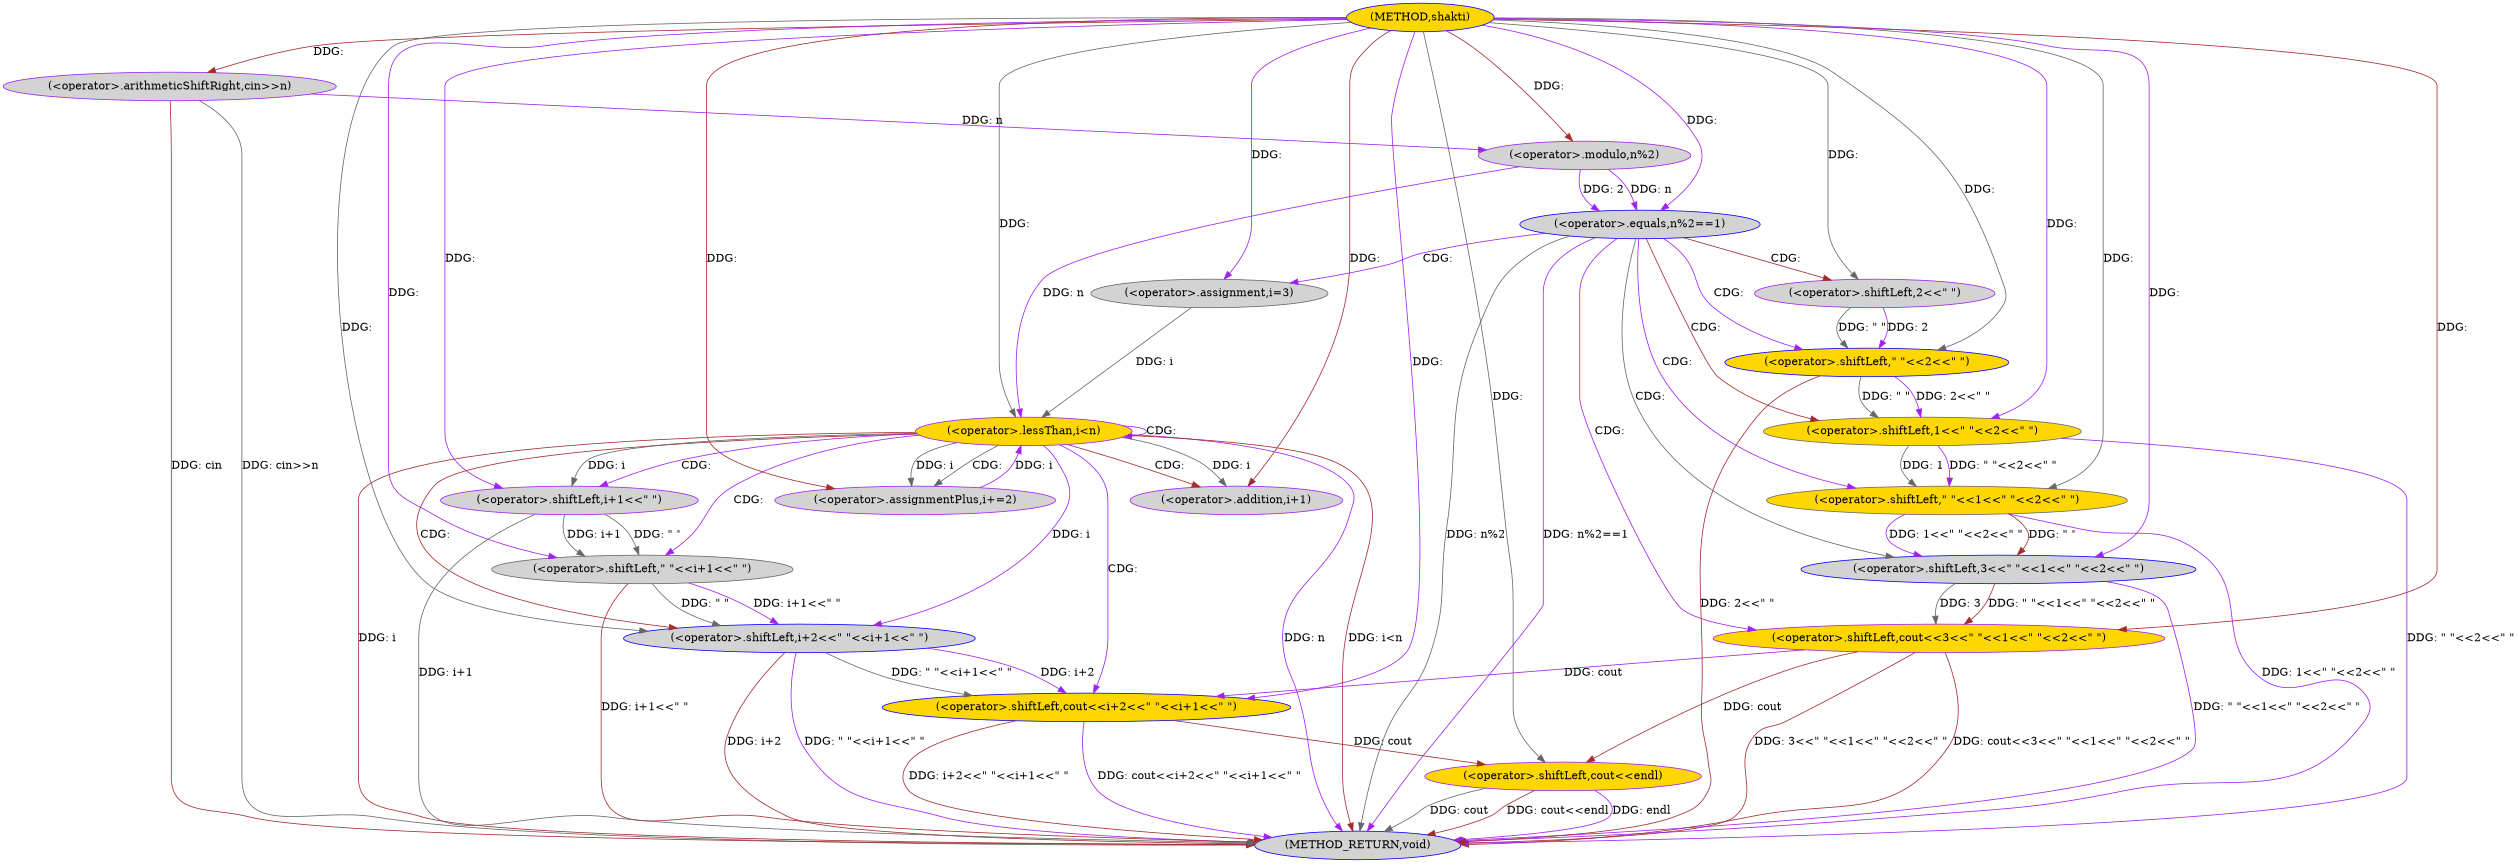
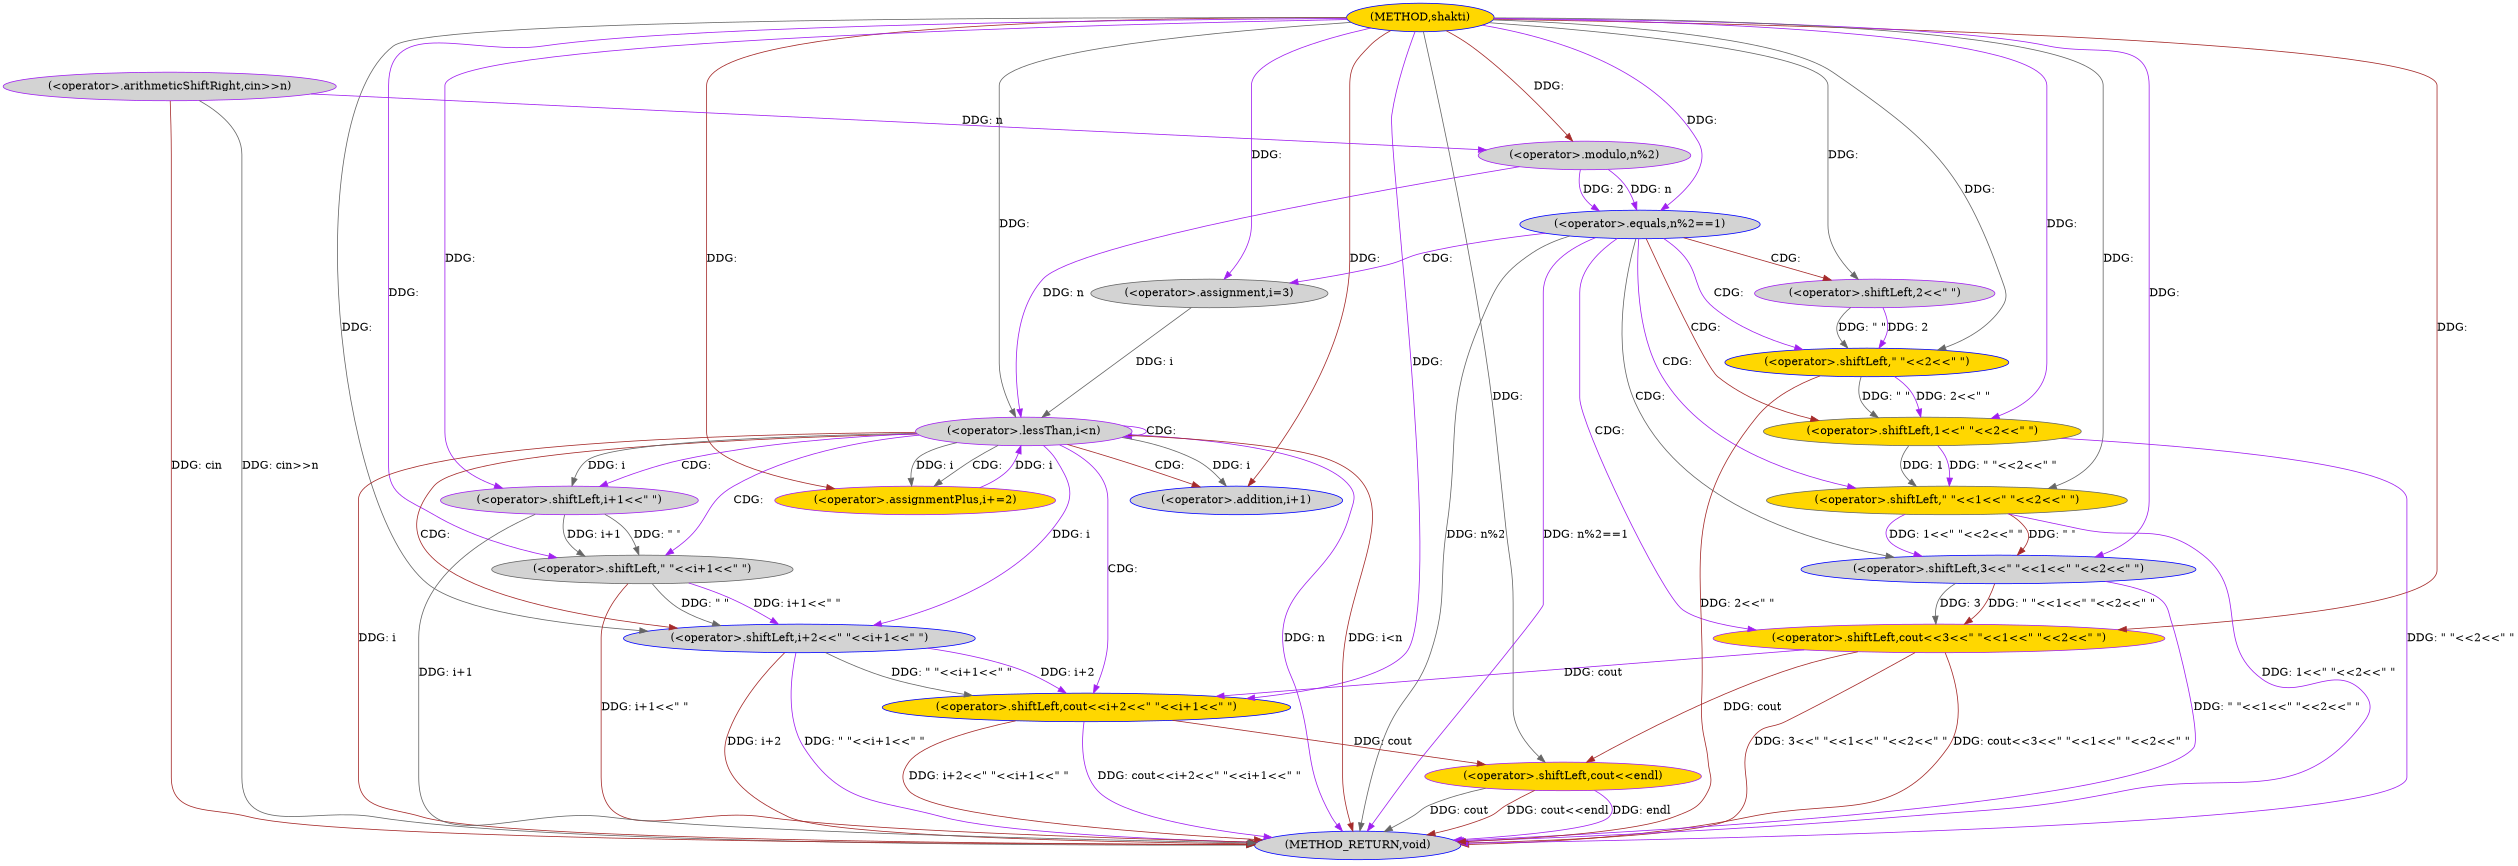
(638, 31) -> none
(1024, 431) -> (1024, 431)
(915, 500) -> (915, 500)
(1236, 500) -> (1236, 500)
